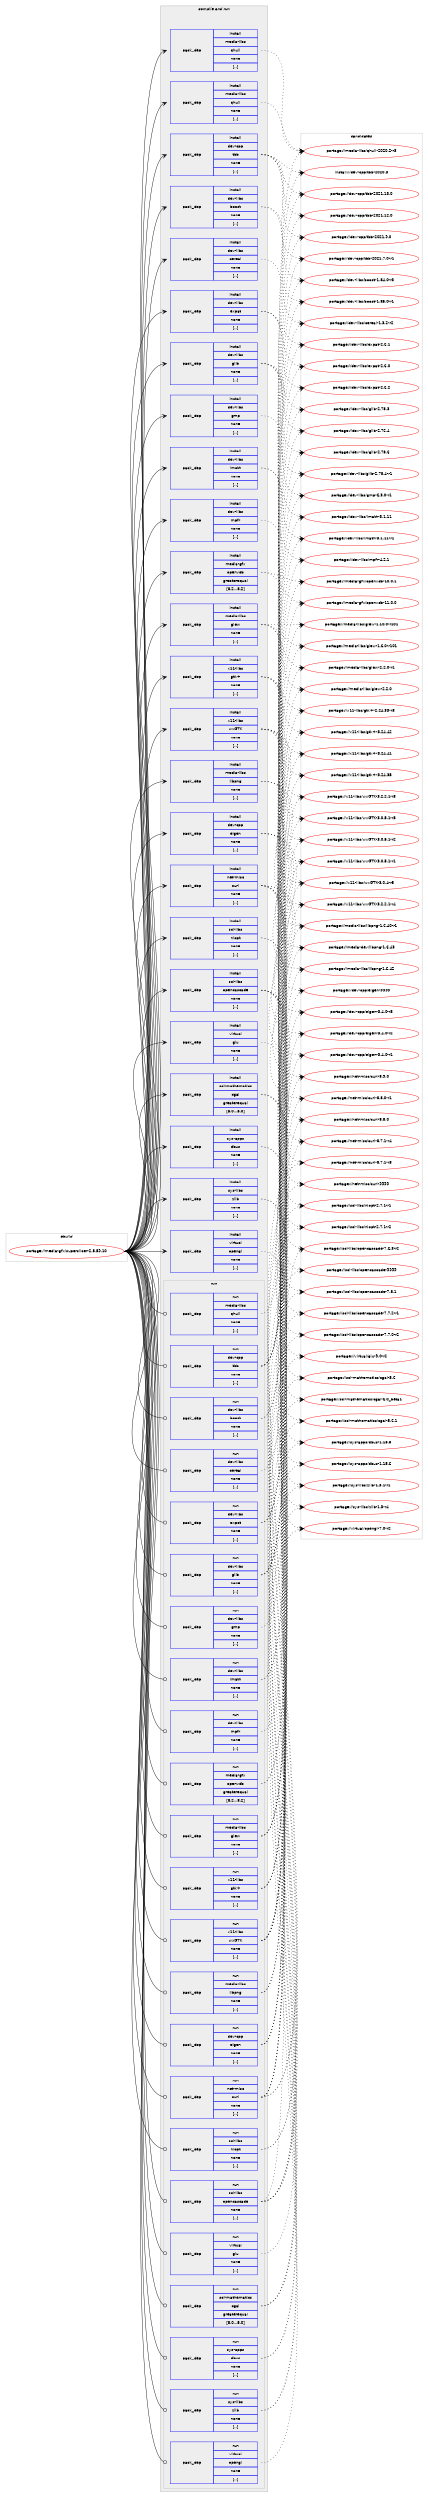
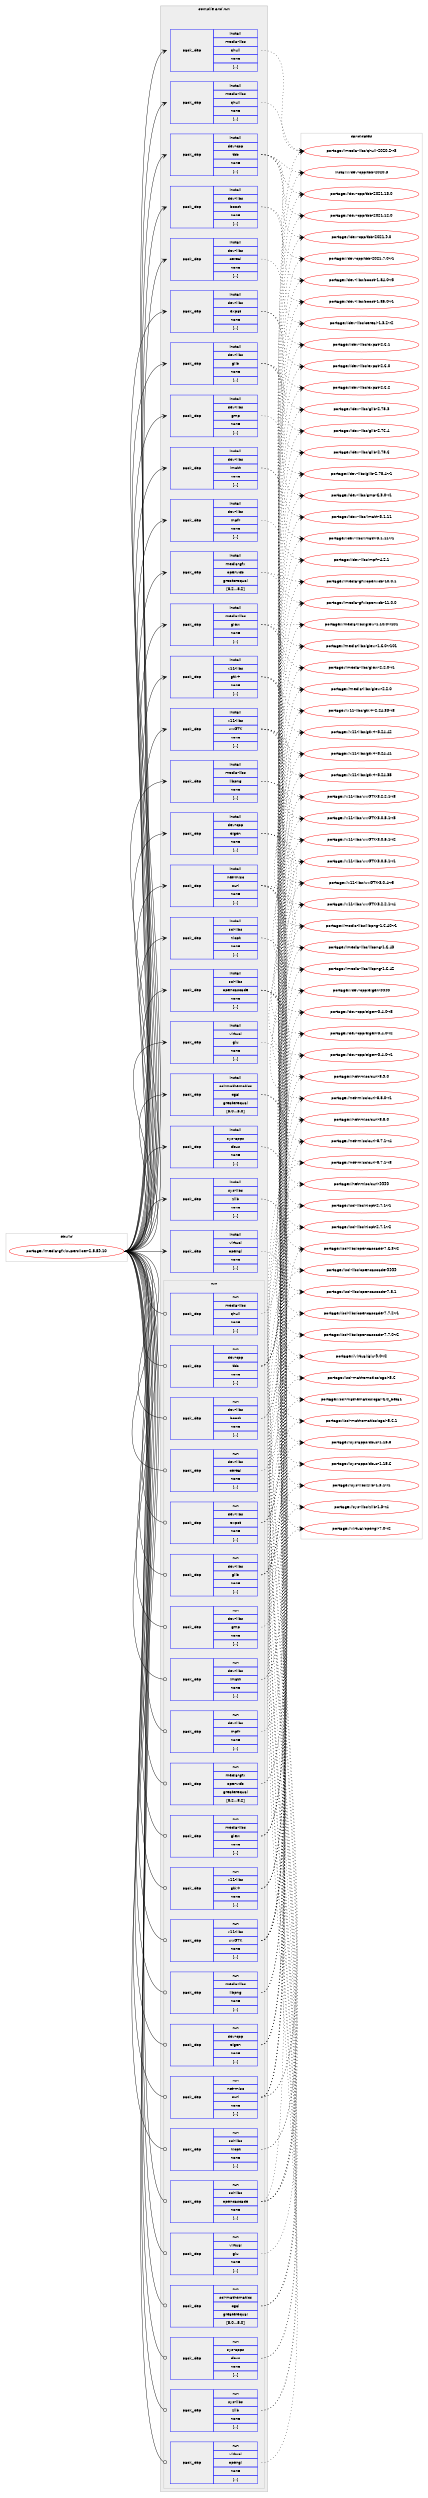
(362, 947) -> (362, 947)
